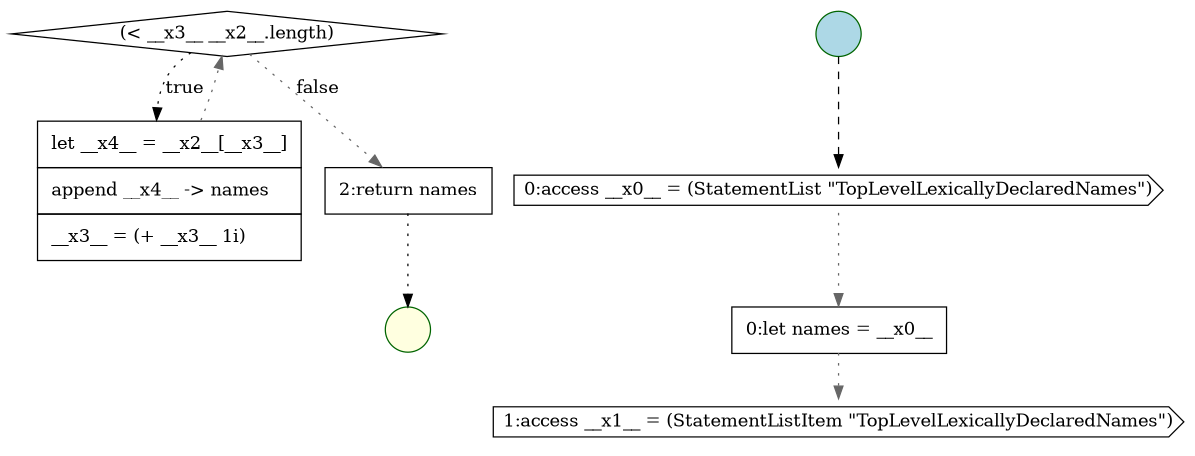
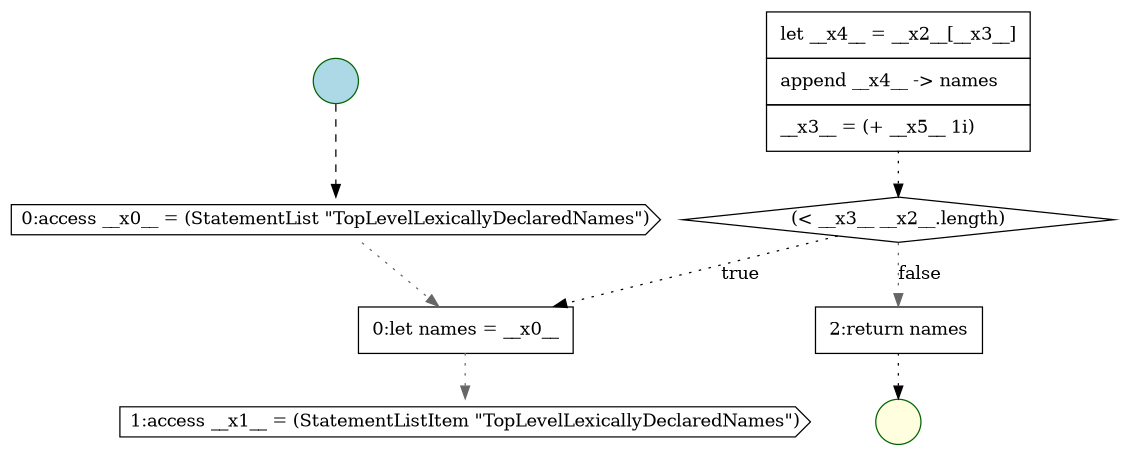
(167, 76) -> (702, 270)
(211, 95) -> (898, 167)
(149, 237) -> (878, 127)
